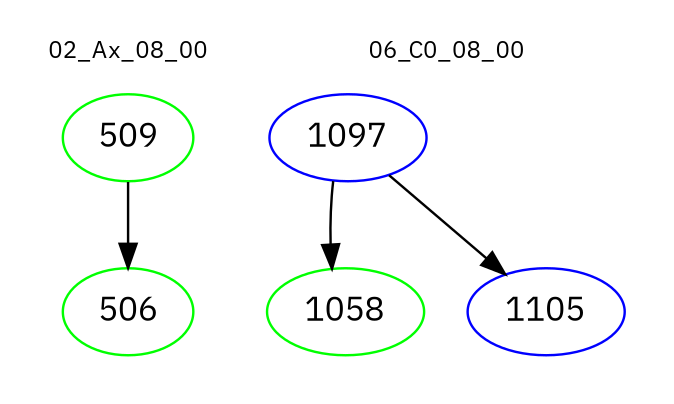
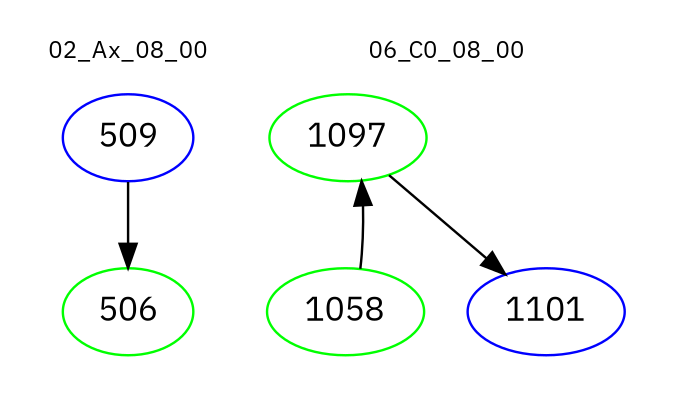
(128, 138) -> (128, 138)
(348, 138) -> (348, 138)
(331, 213) -> (363, 237)
(546, 312) -> (546, 312)
